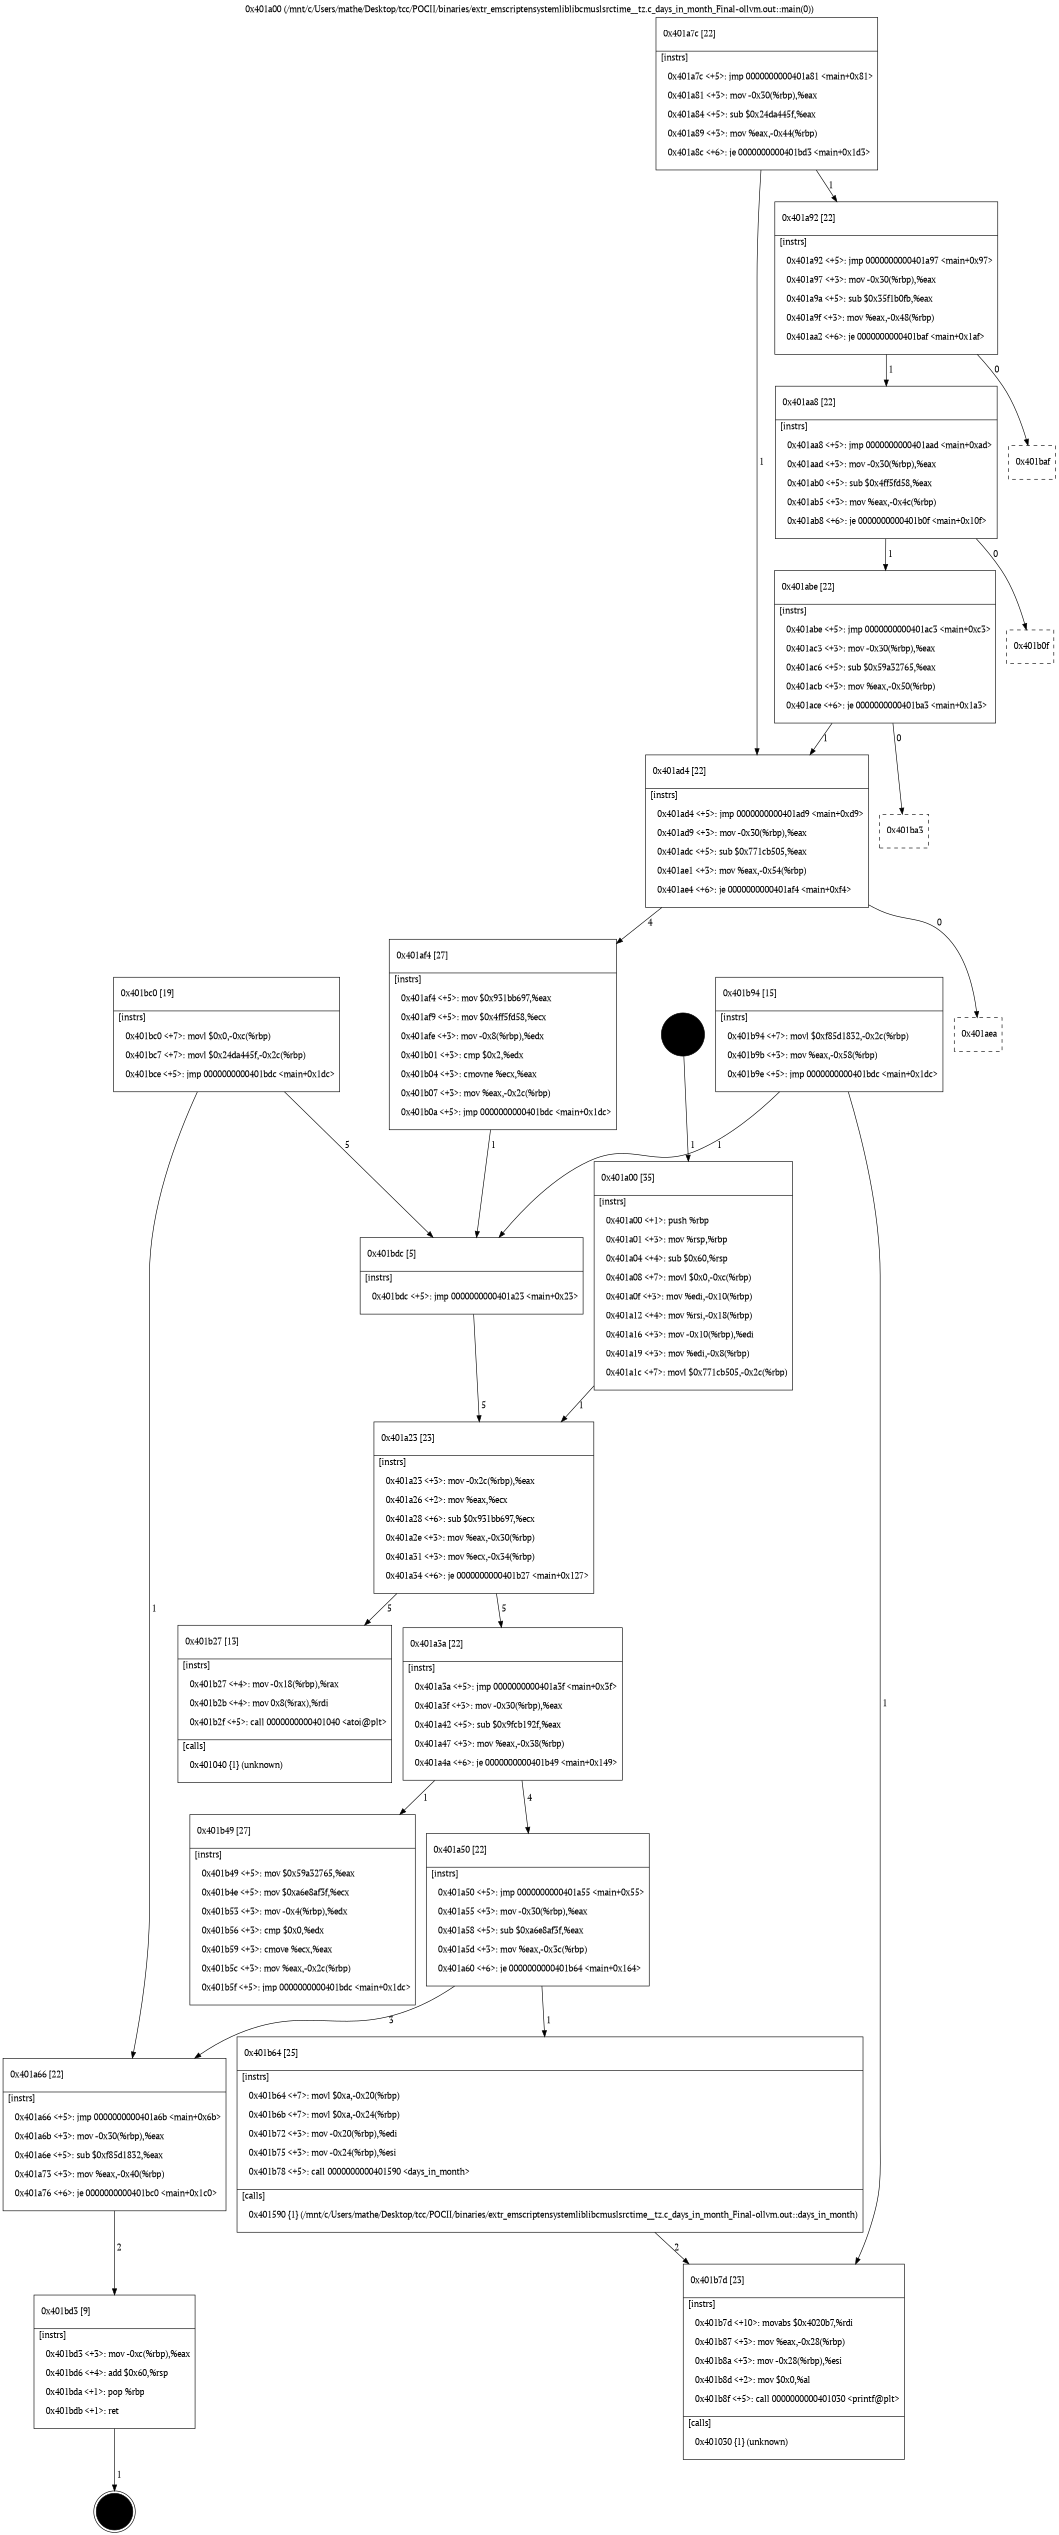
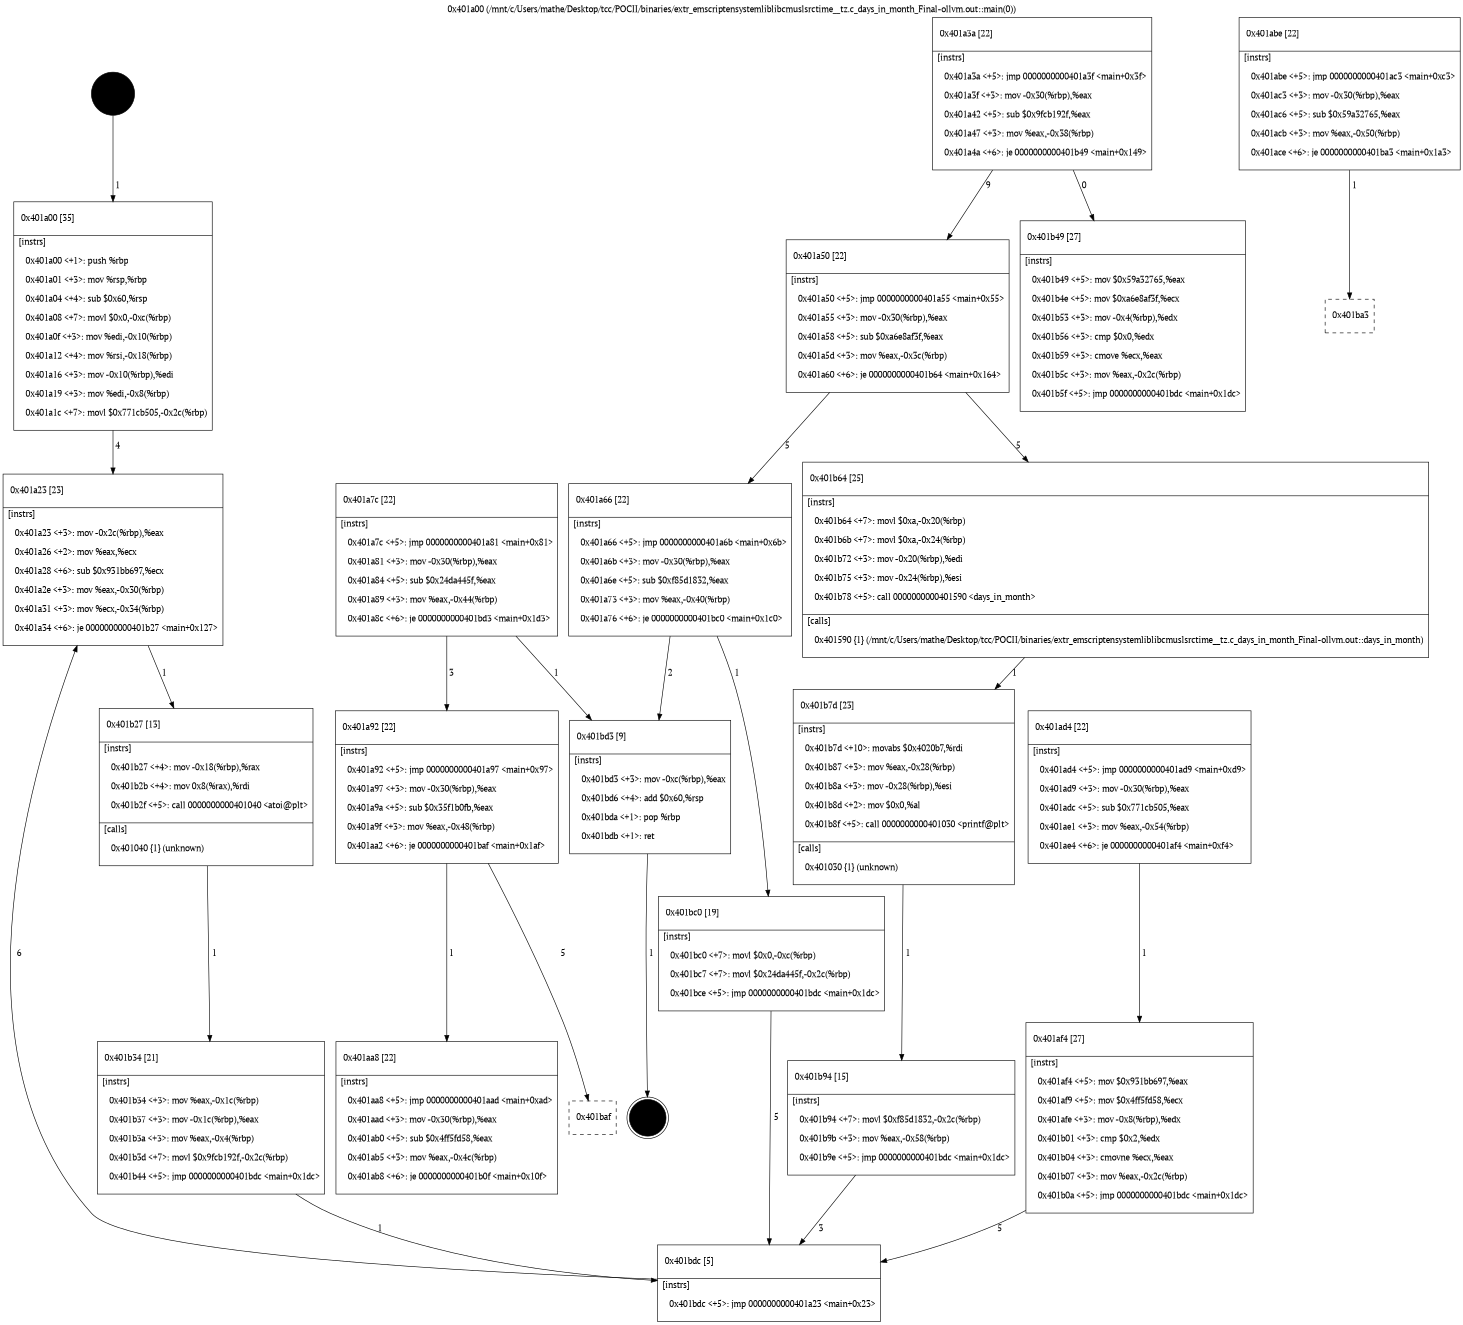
(830, 186) -> (450, 673)
(996, 370) -> (562, 954)
(757, 459) -> (552, 676)
(886, 552) -> none
(1030, 647) -> none
(823, 736) -> none
(898, 739) -> (1353, 186)
(649, 923) -> (1143, 954)
(978, 1035) -> none
none -> (211, 1118)
(492, 1146) -> (999, 1229)
(718, 1146) -> (820, 1229)
(483, 1406) -> (18, 954)
(580, 1406) -> (117, 446)
(149, 1569) -> (752, 761)
(498, 1607) -> none
(388, 1609) -> (163, 673)
(880, 1675) -> (902, 969)
(424, 1799) -> (1083, 186)
(529, 1799) -> (987, 186)
(390, 2021) -> (786, 446)
(548, 2021) -> (1017, 446)
(676, 2248) -> (1013, 673)
